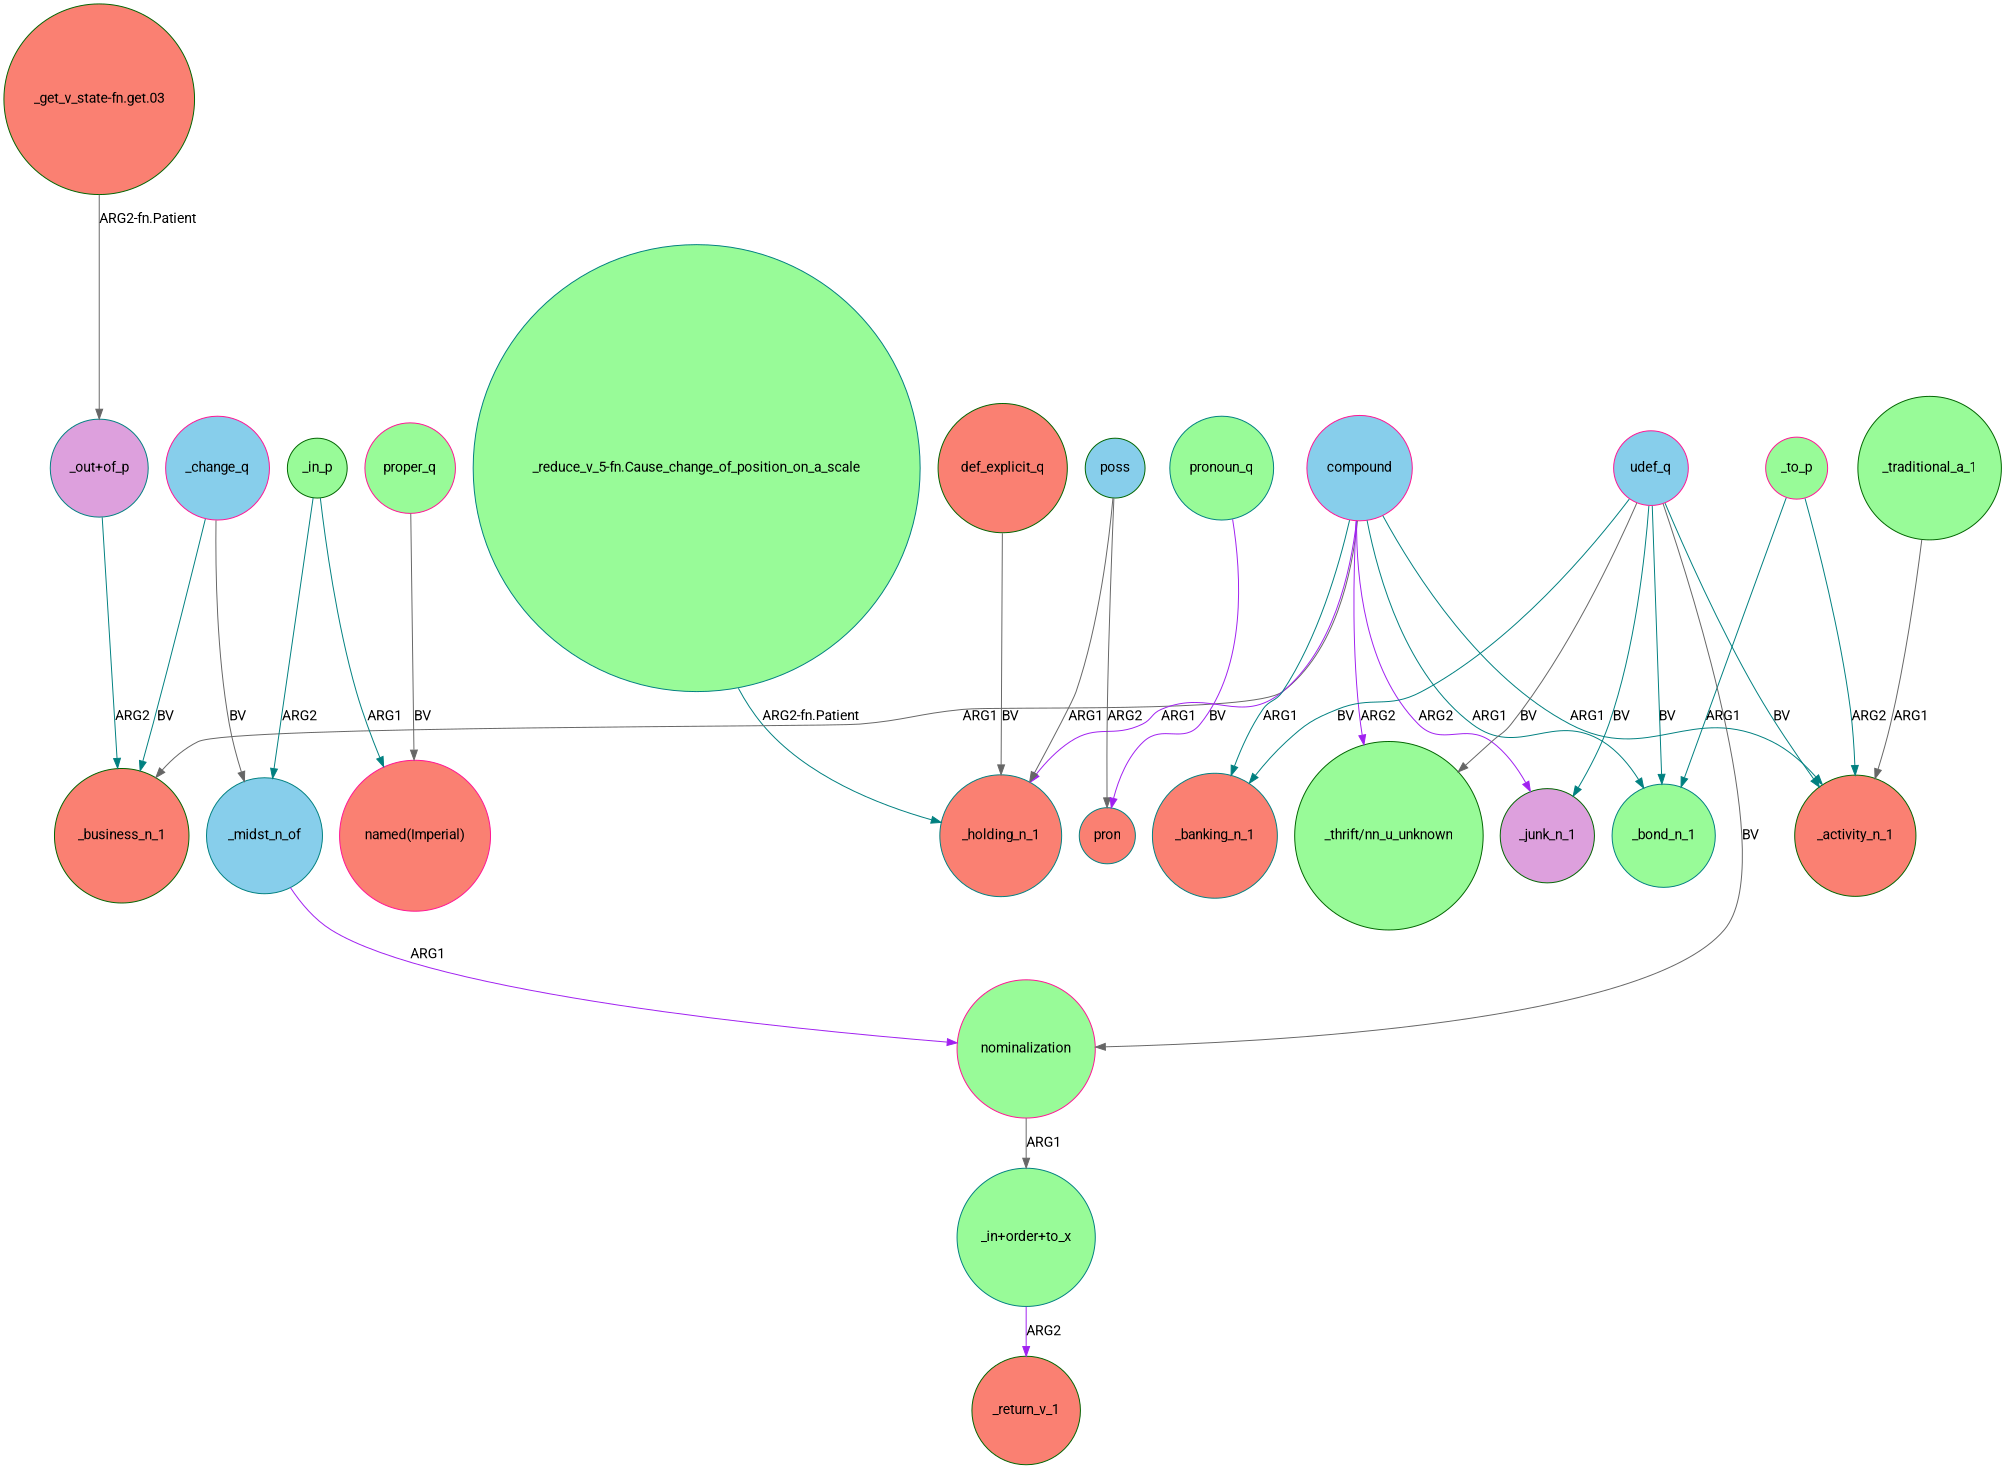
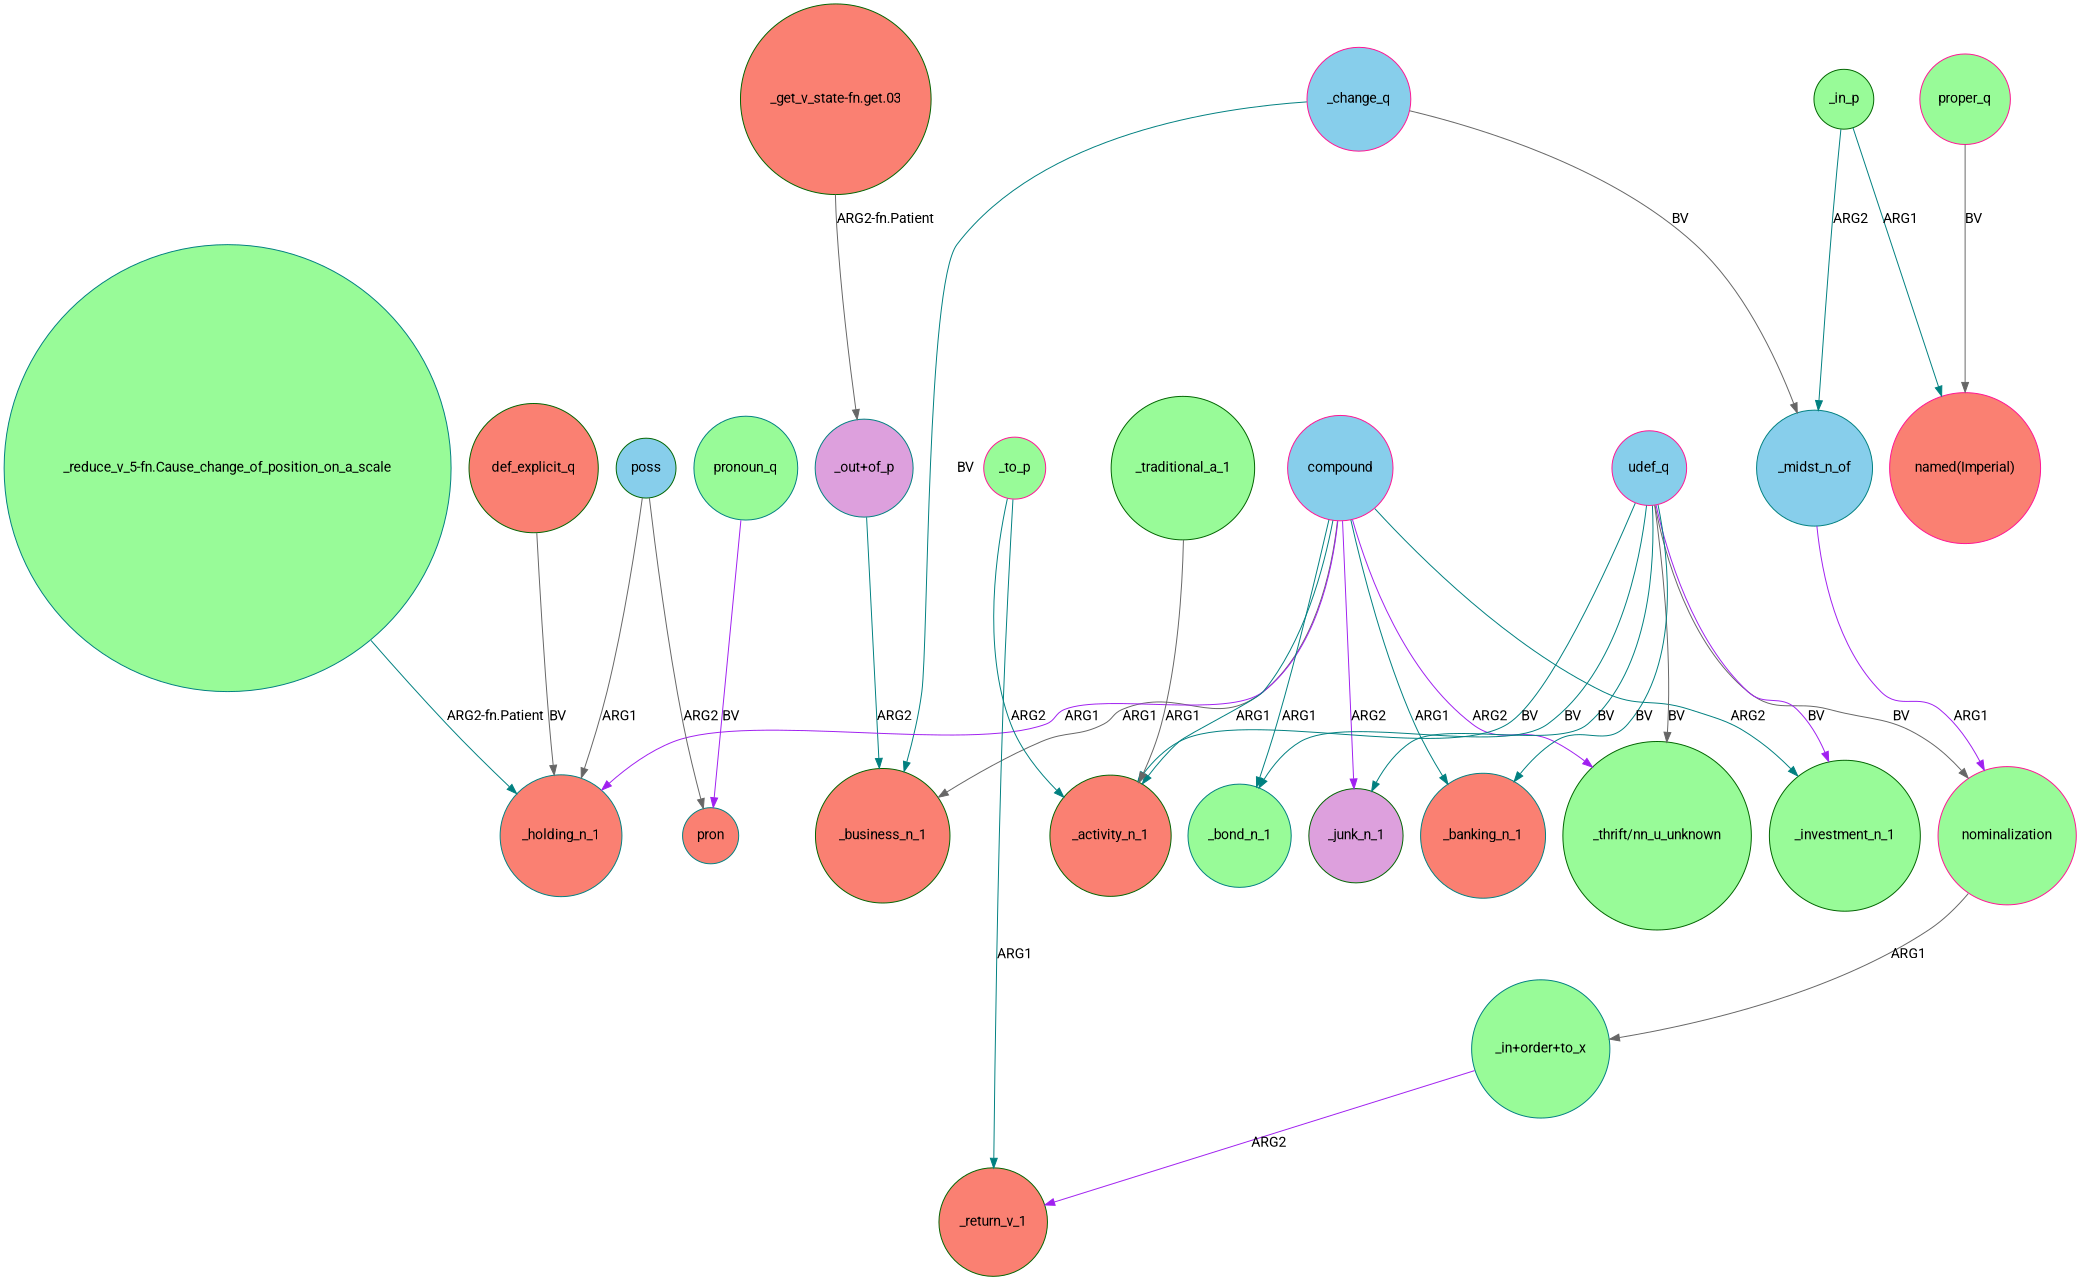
(1735, 638) -> (1000, 829)
none -> (1845, 836)
